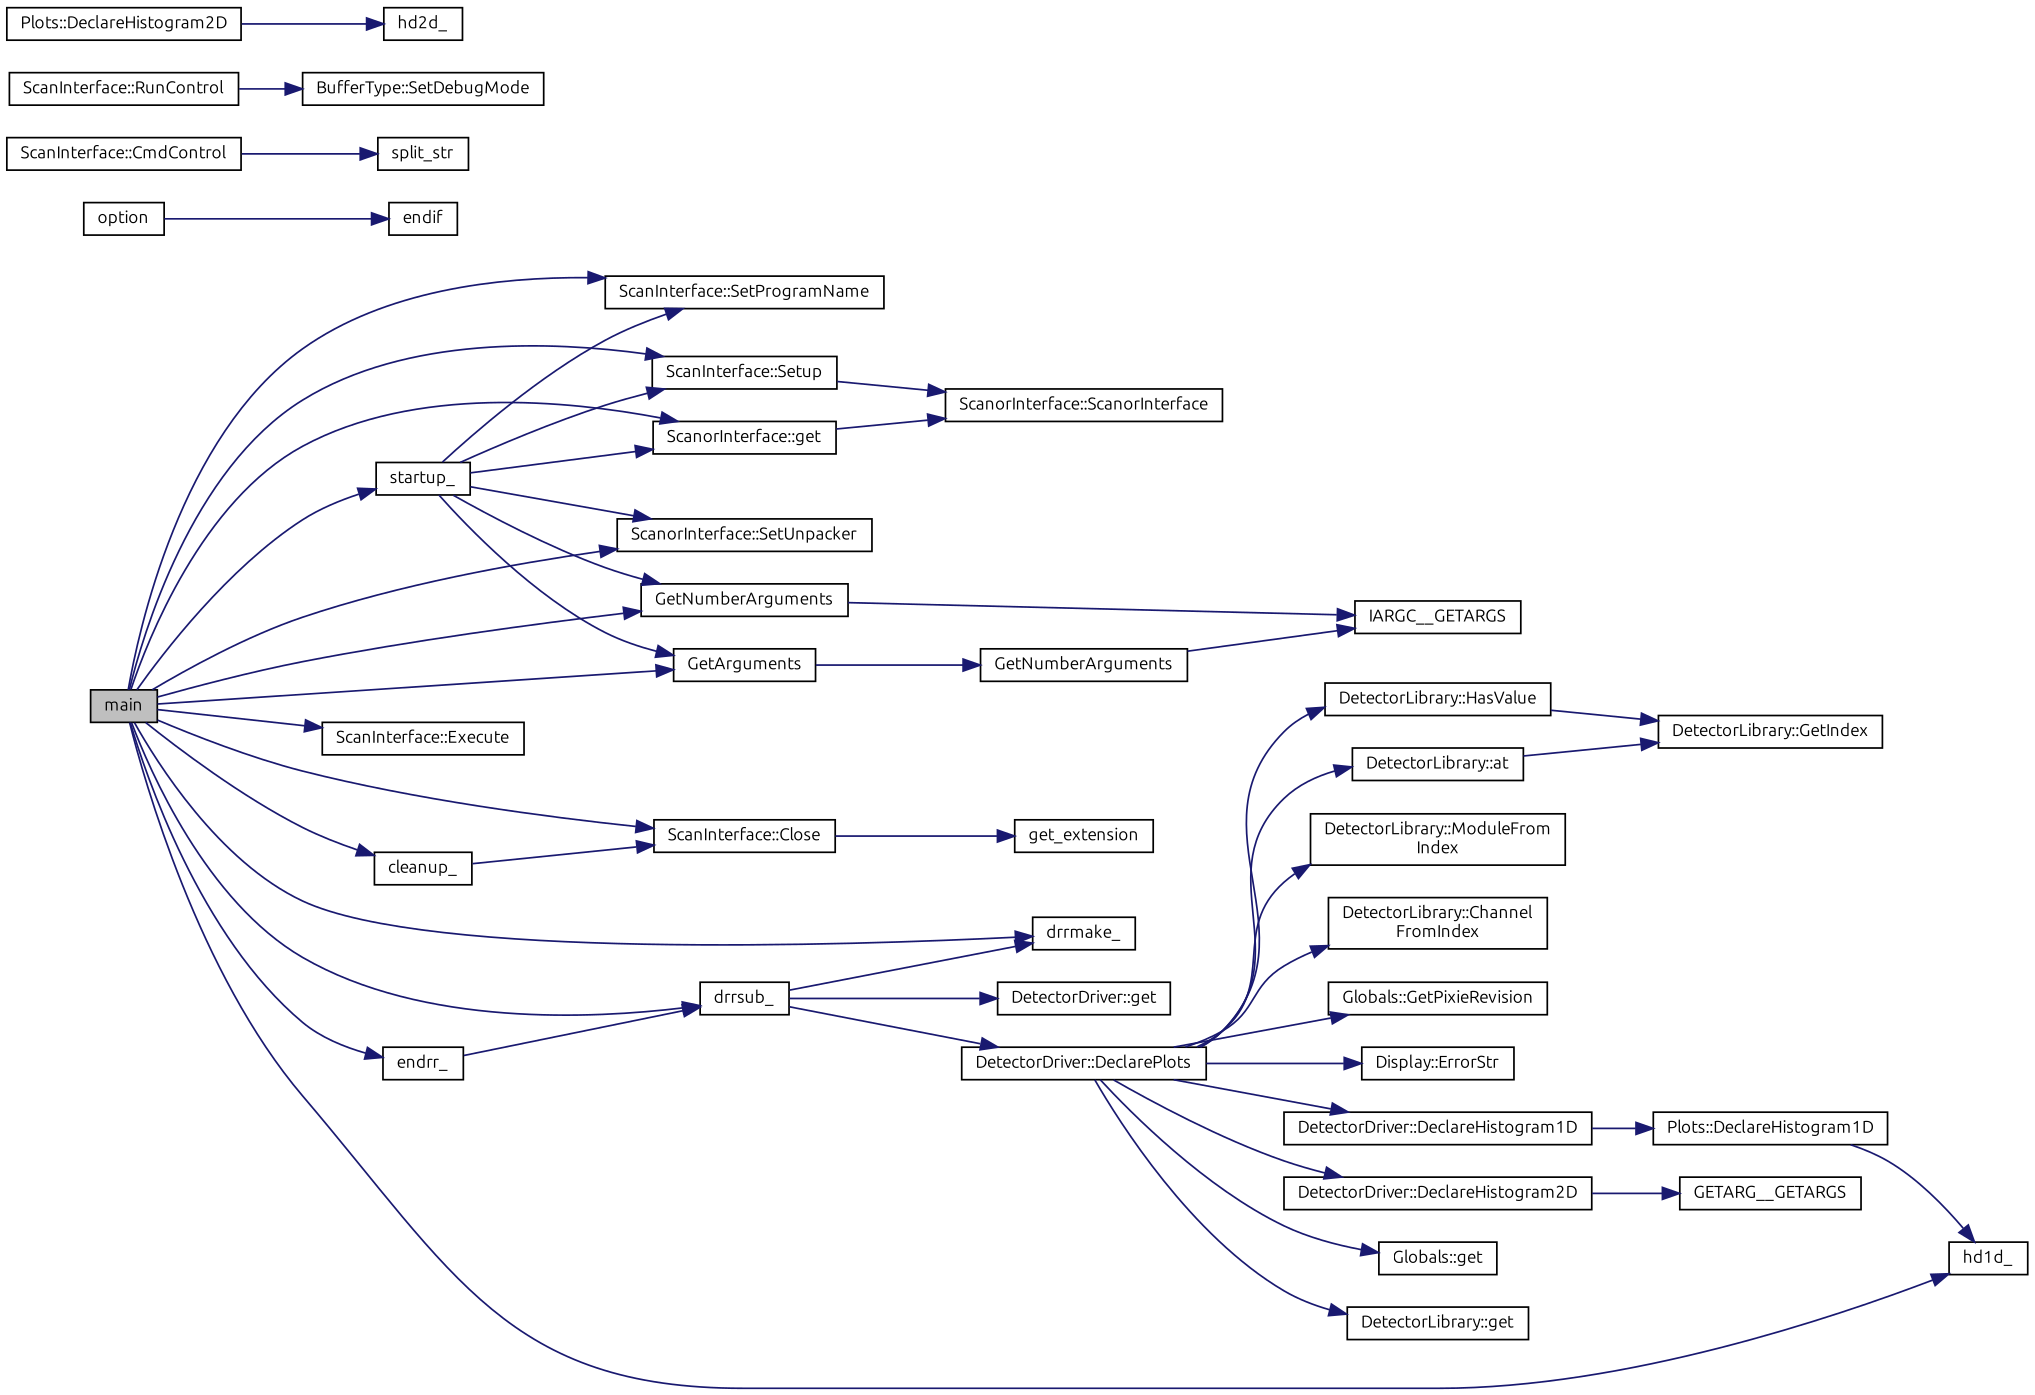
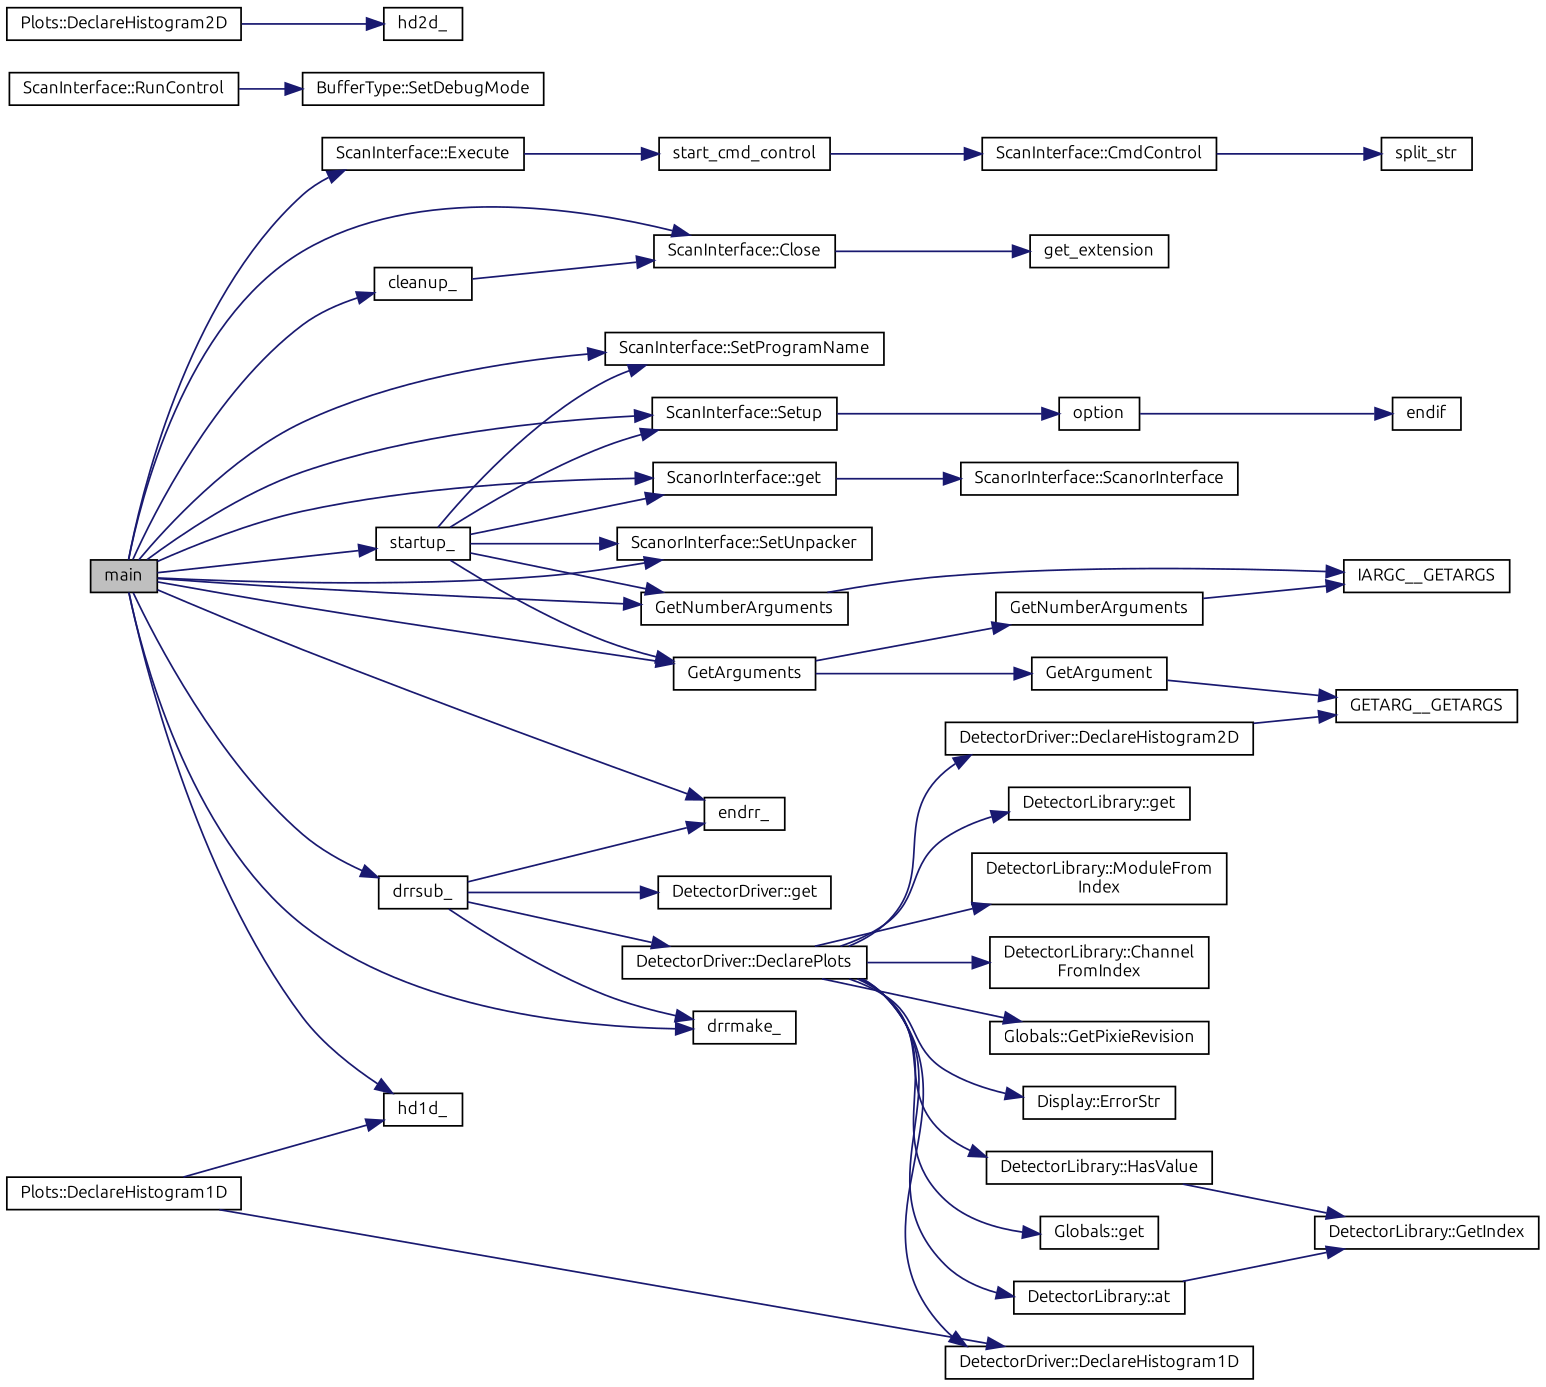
none -> (745, 154)
(883, 386) -> (939, 414)
none -> (1099, 674)
(573, 1033) -> (577, 855)
(1614, 1128) -> (603, 1277)
